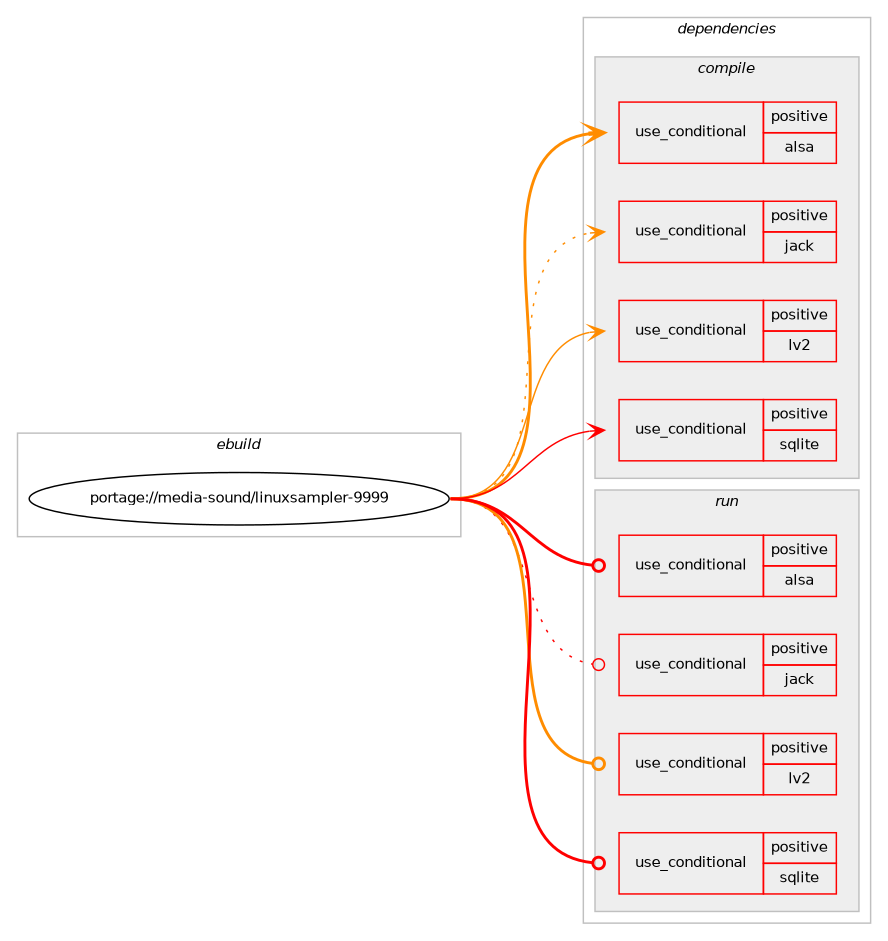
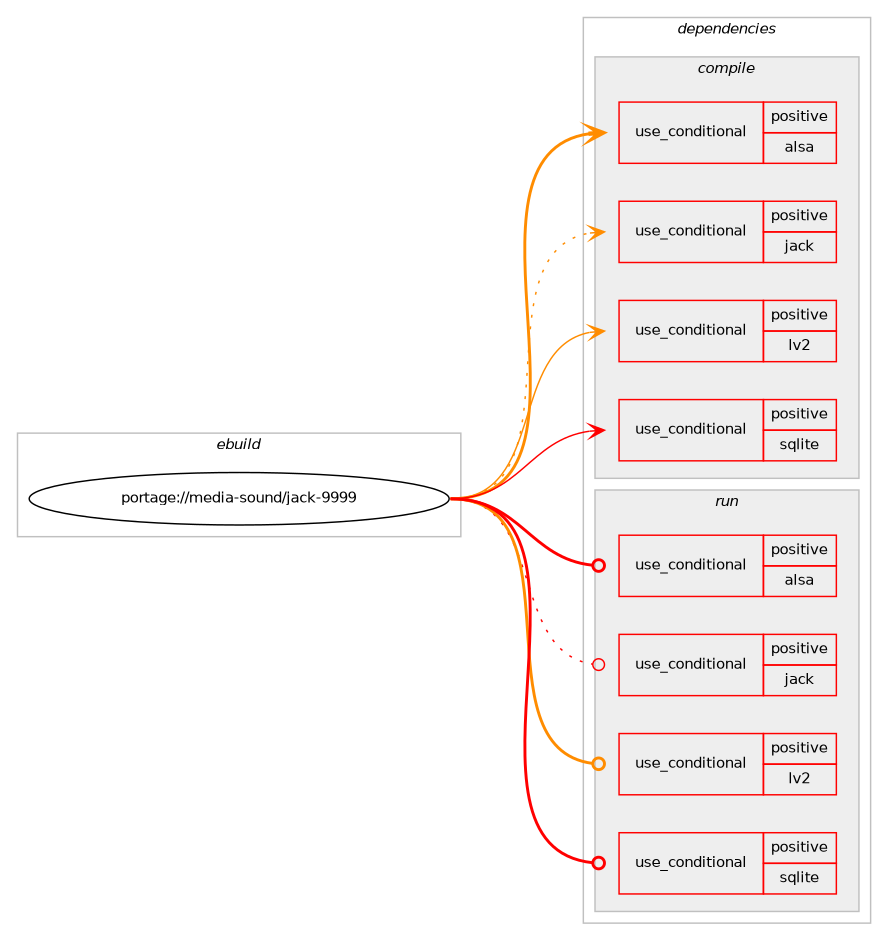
(239, 499) -> (239, 499)
